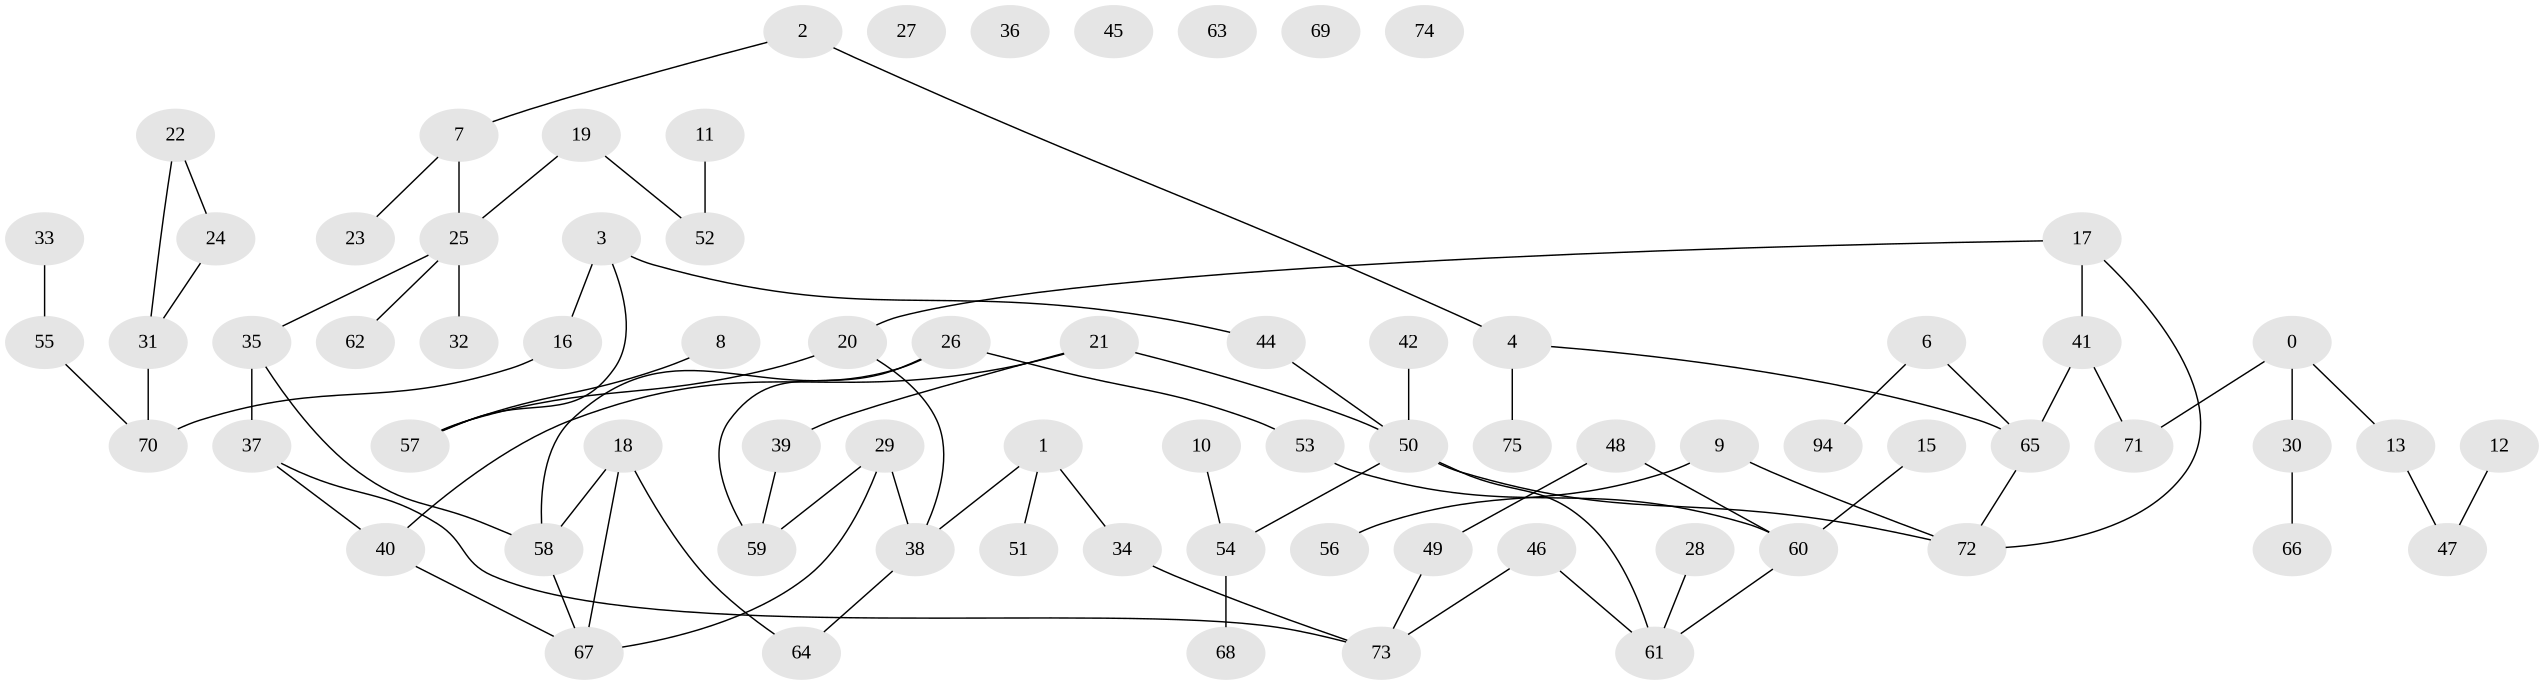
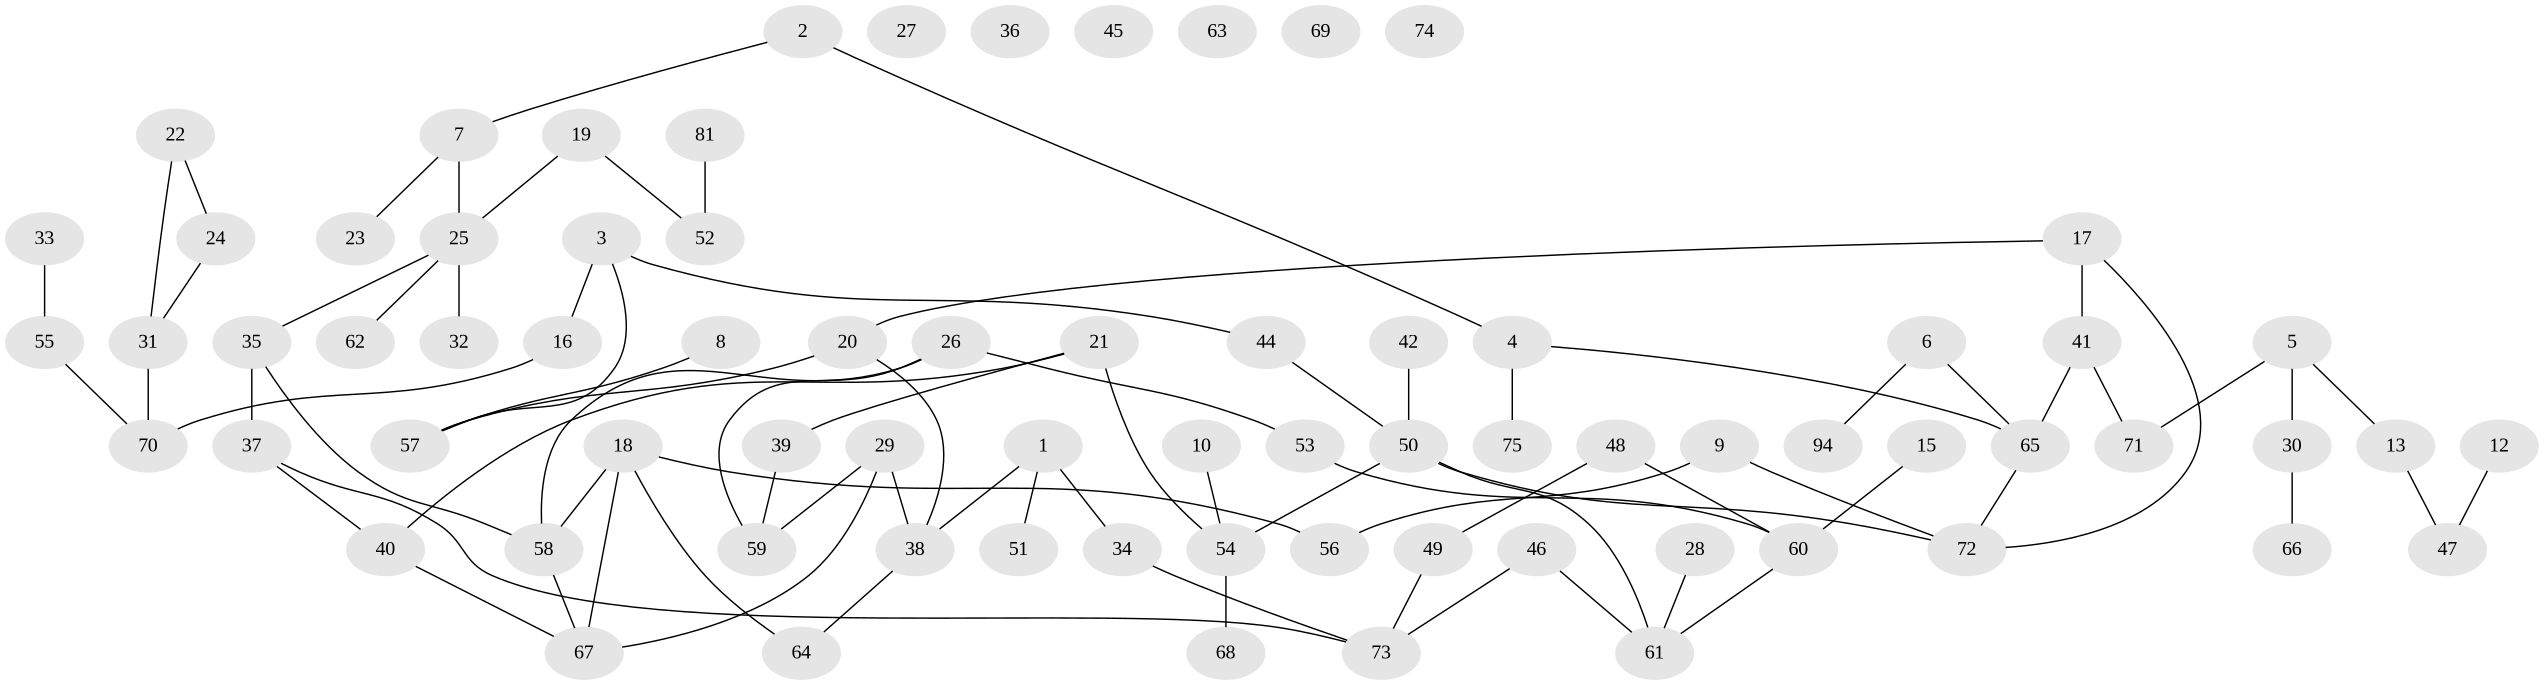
(705, 135) -> (705, 135)
(2292, 342) -> (2292, 342)
(1258, 387) -> (1141, 457)
none -> (964, 488)
